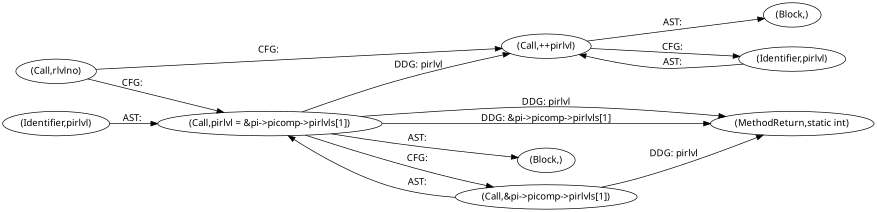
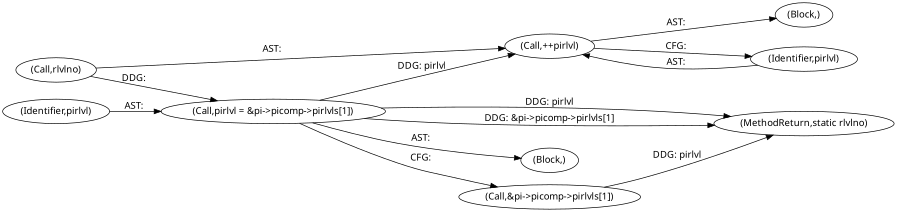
(270, 50) -> (273, 49)
(134, 83) -> (135, 78)
(792, 124) -> (804, 124)
(371, 180) -> none
